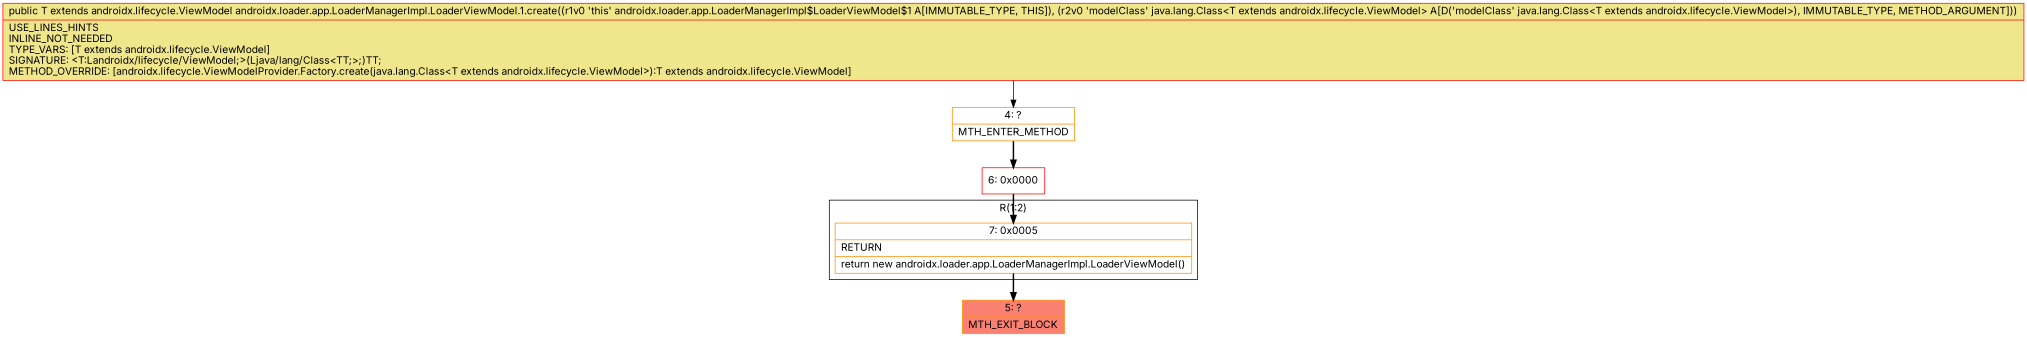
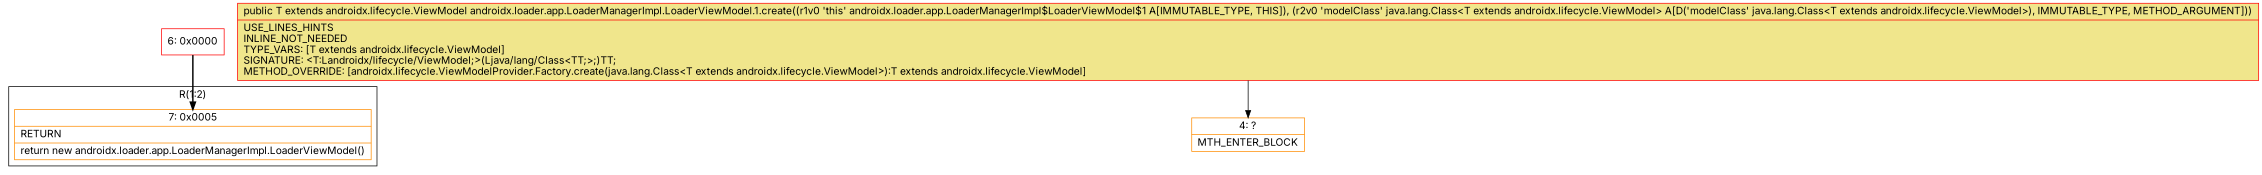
(1013, 132) -> (1248, 143)
(1013, 151) -> none
(1013, 317) -> none
